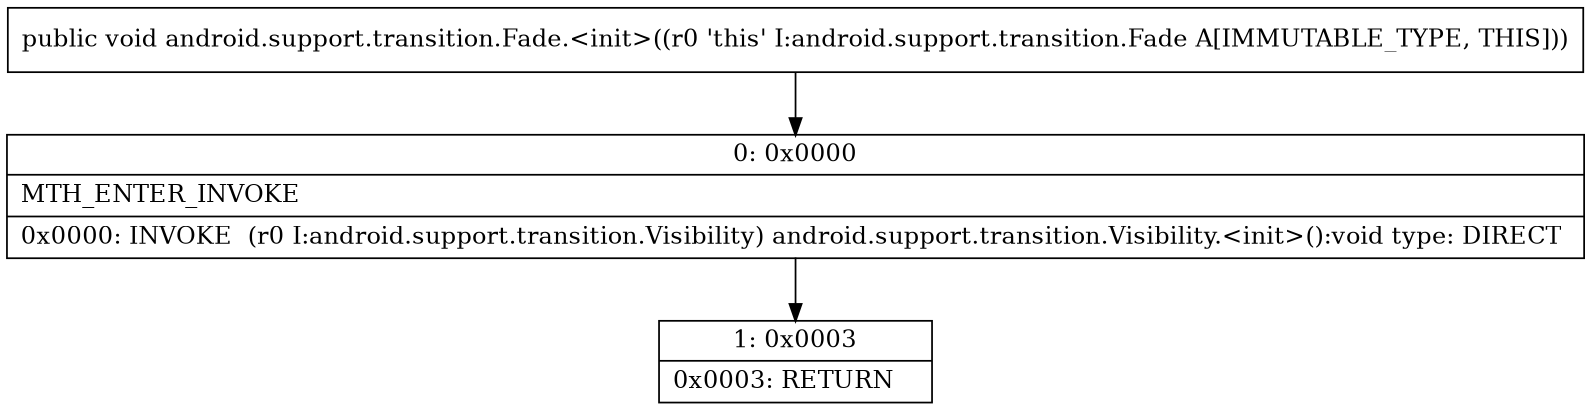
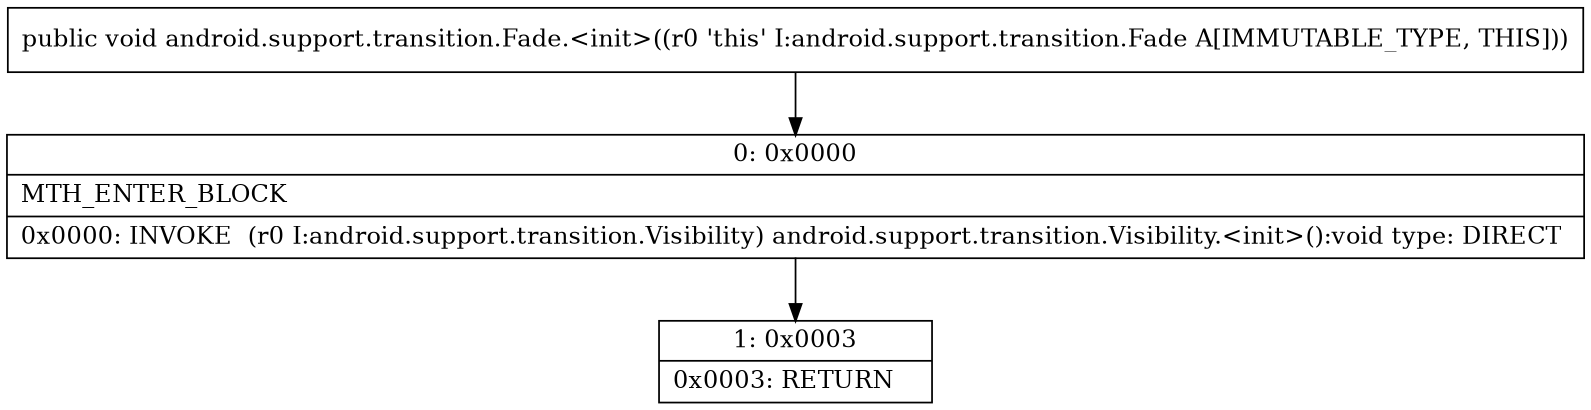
(161, 195) -> (155, 195)
